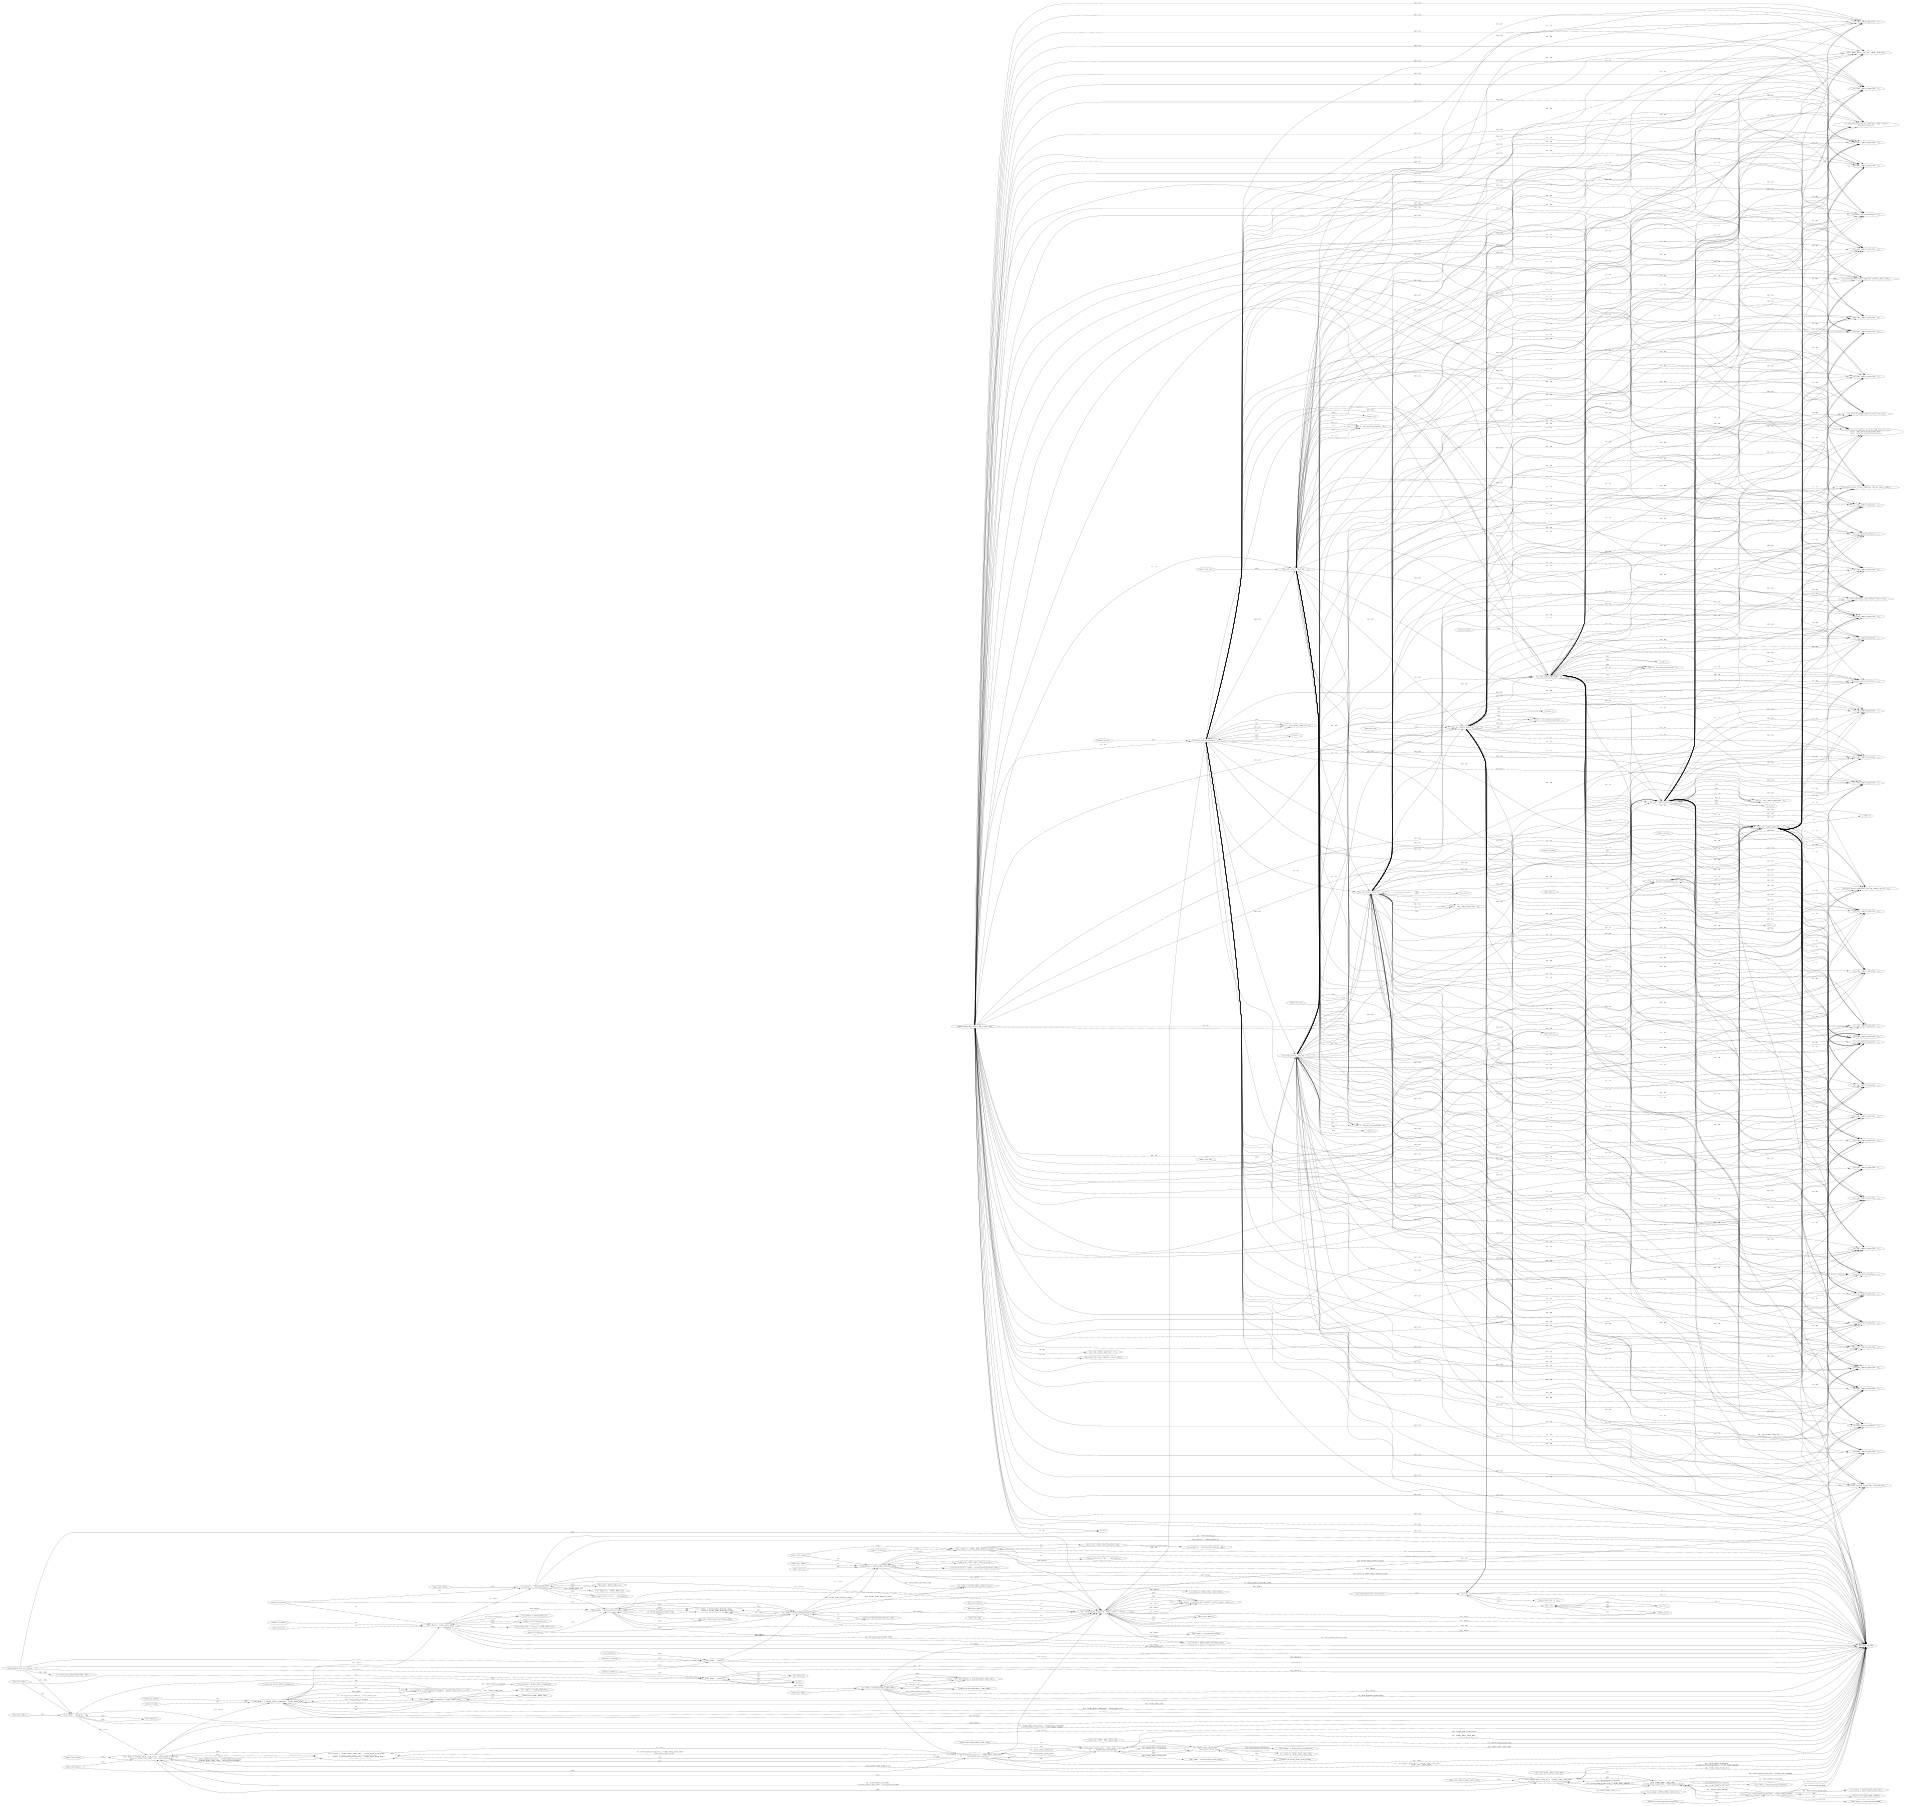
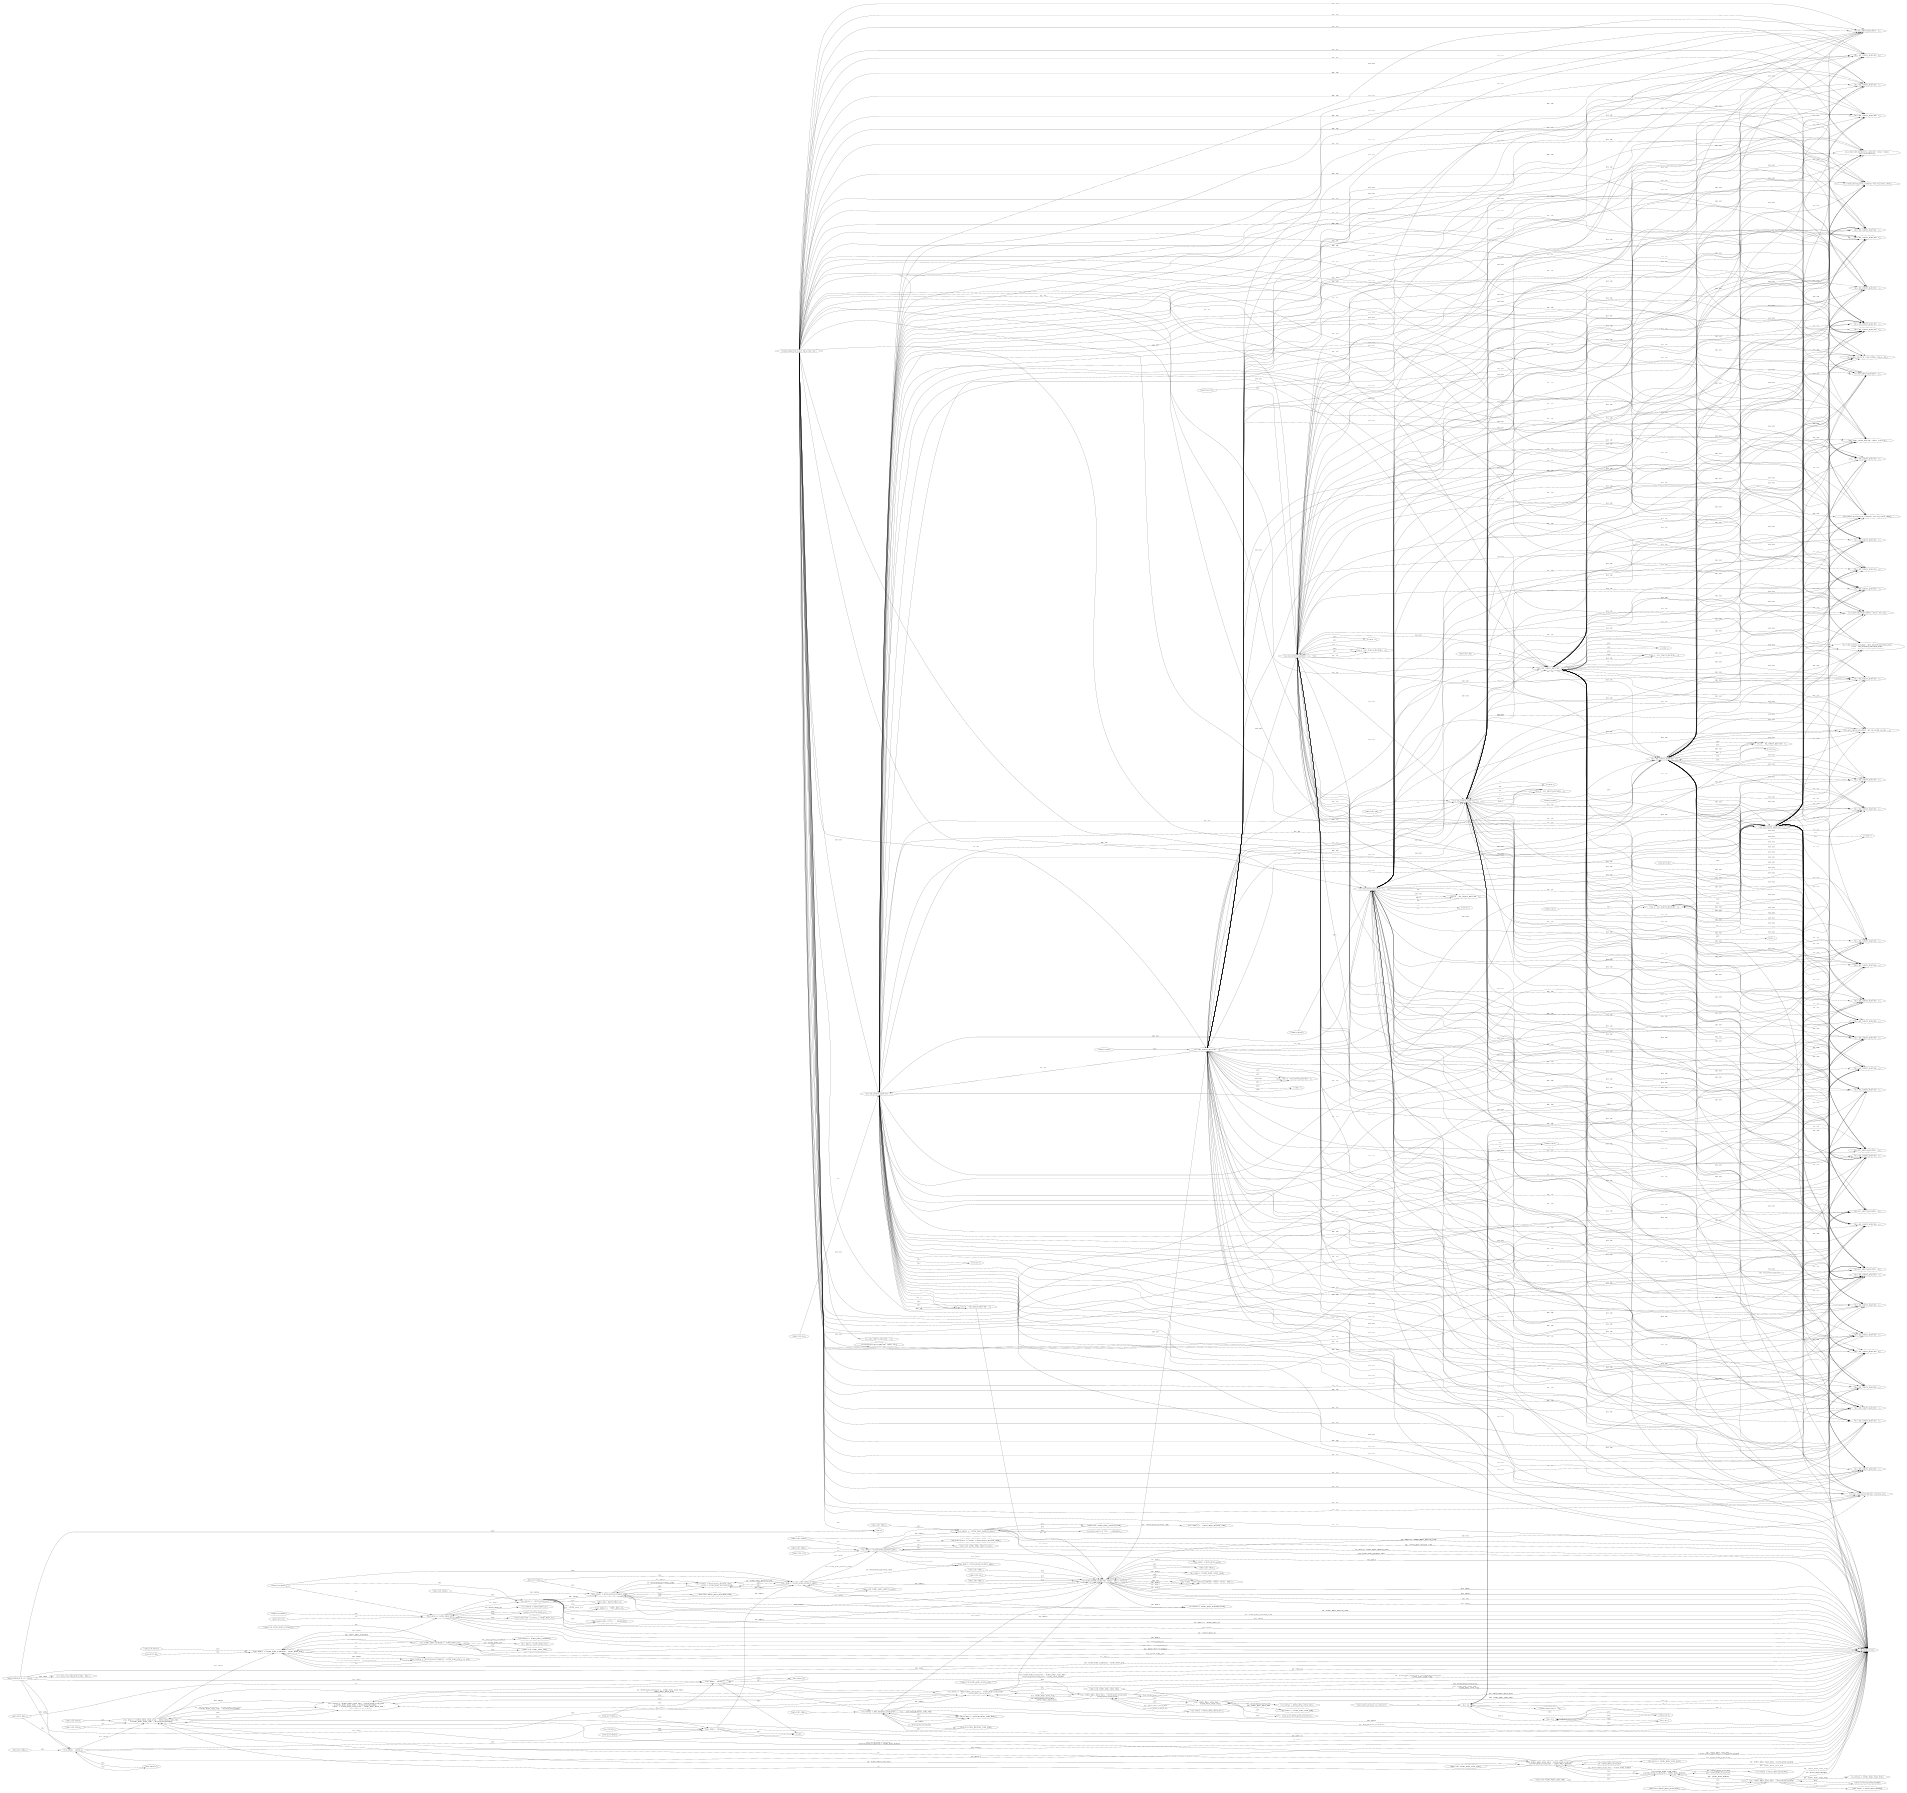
(988, 1346) -> (1006, 1471)
